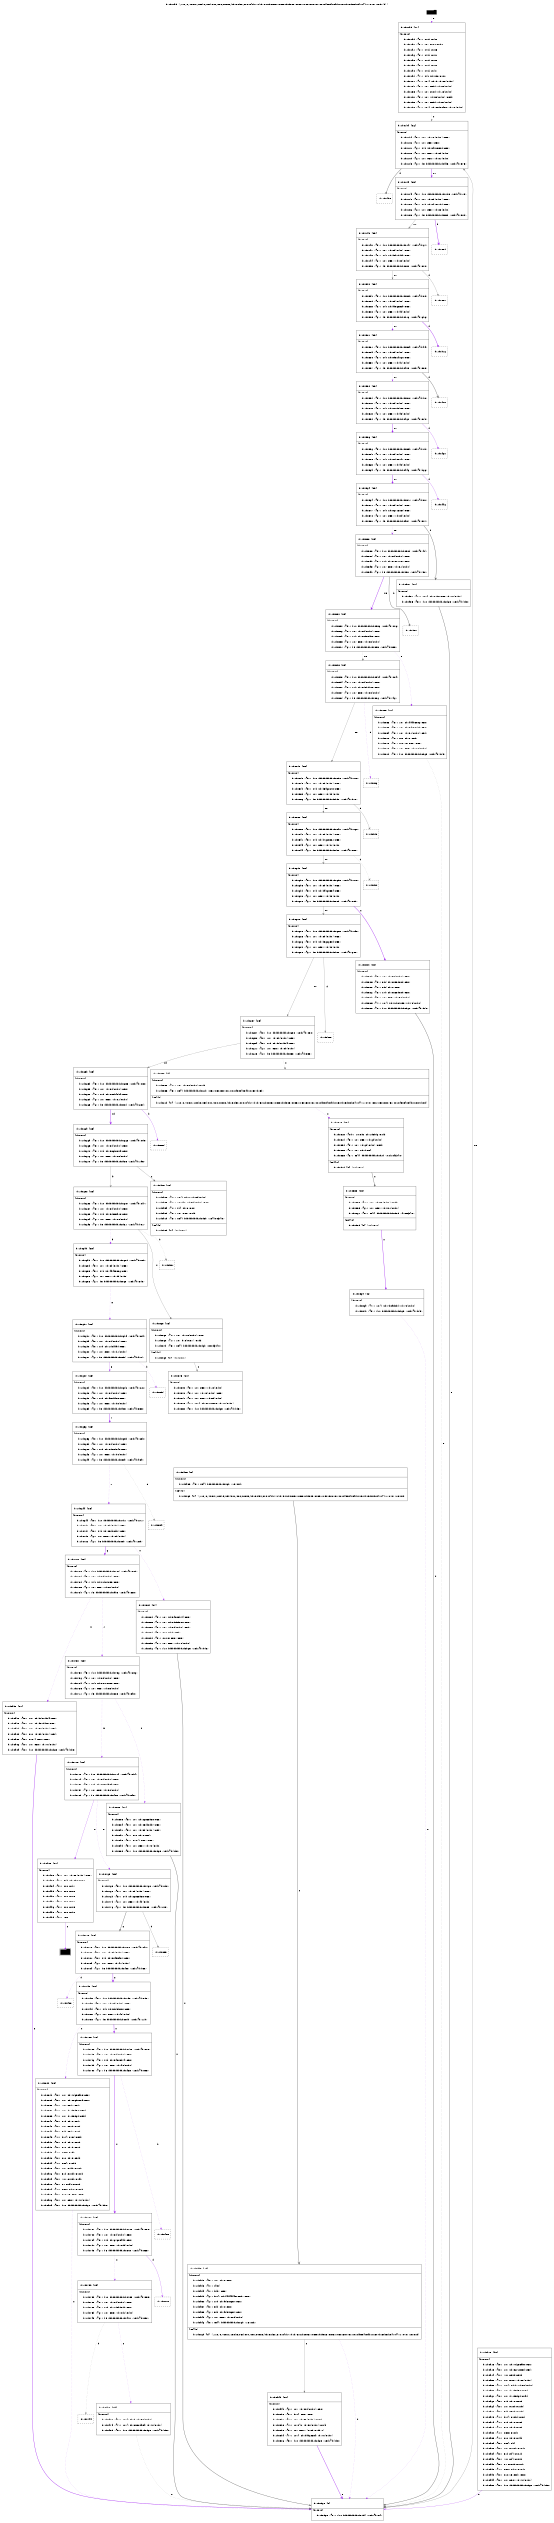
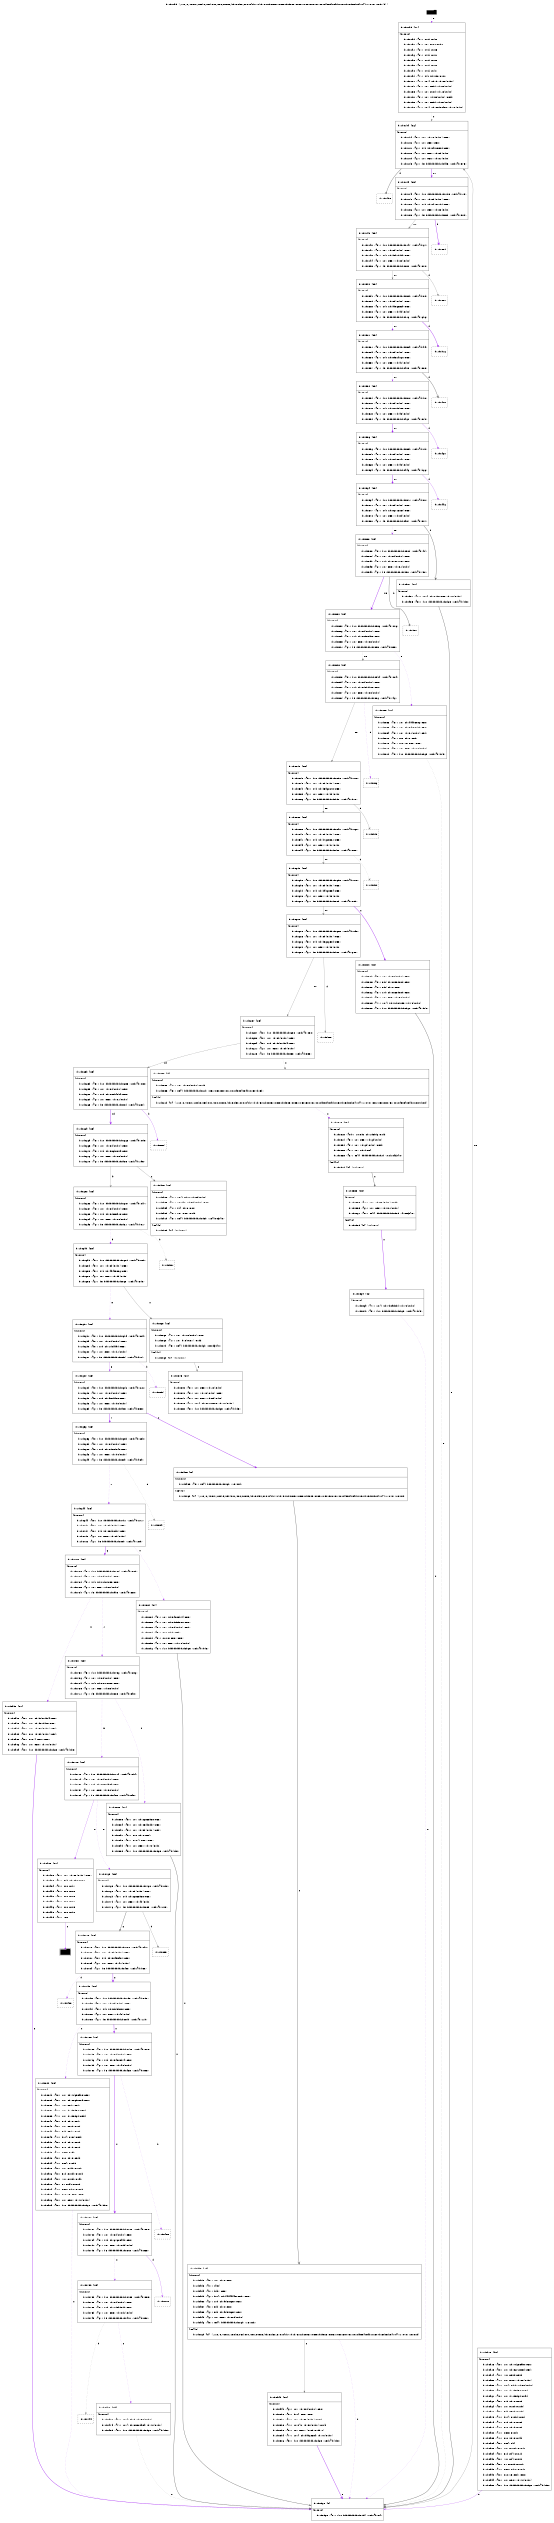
(153, 1273) -> (136, 1303)
none -> (201, 1440)
